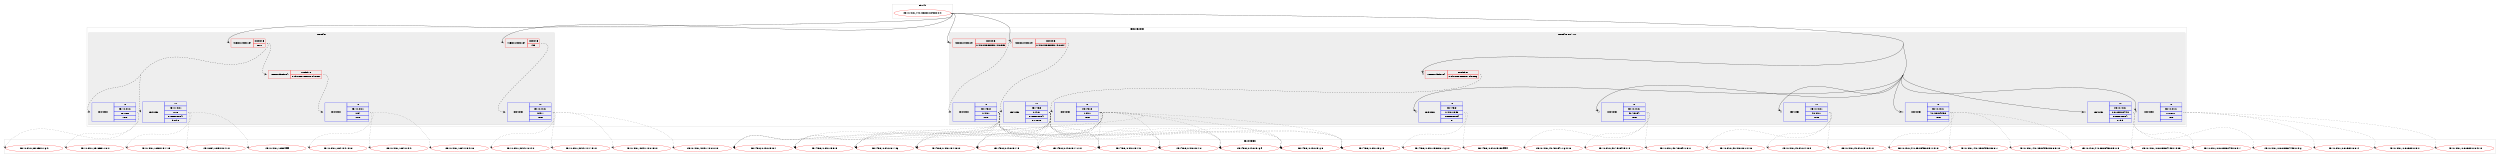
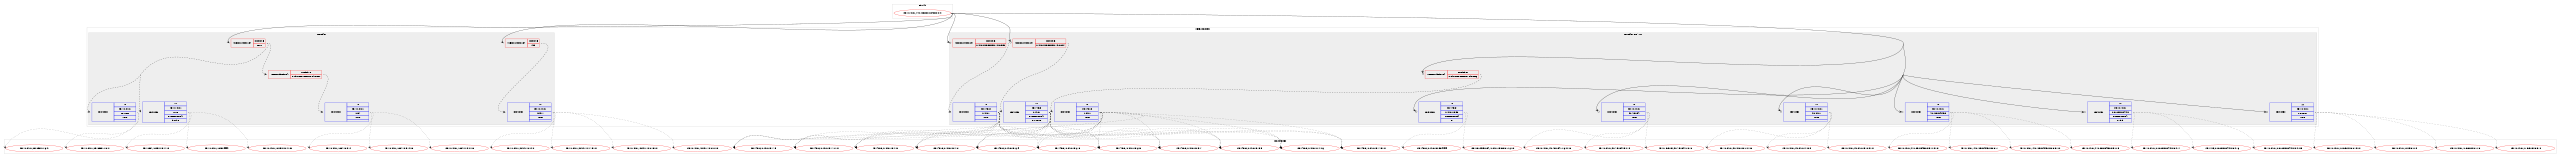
(1432, 148) -> (1493, 148)
(1675, 148) -> (1675, 148)
(2283, 148) -> (2222, 148)
(2344, 148) -> (2405, 148)
none -> (2465, 148)
